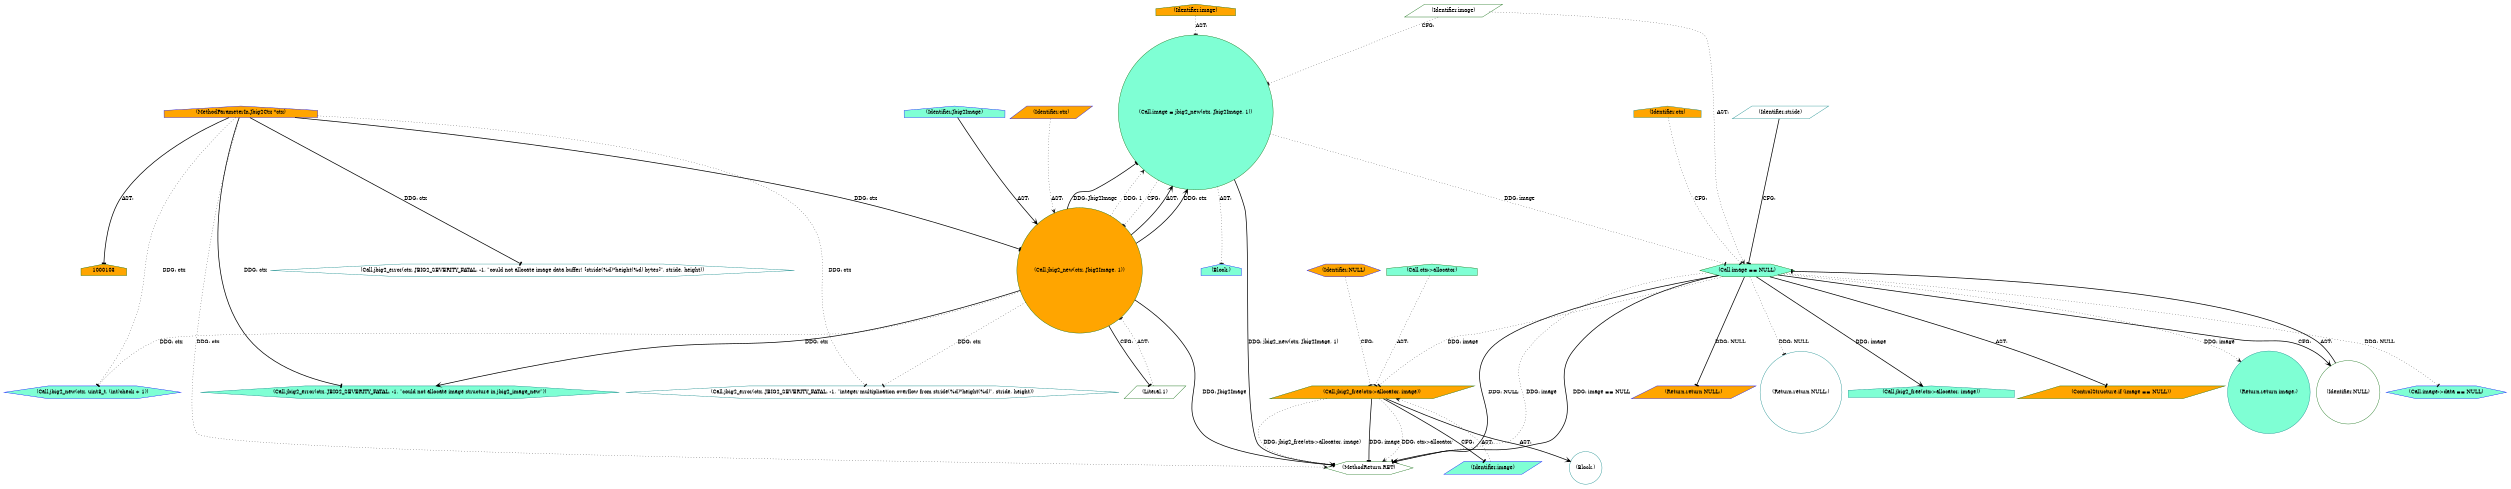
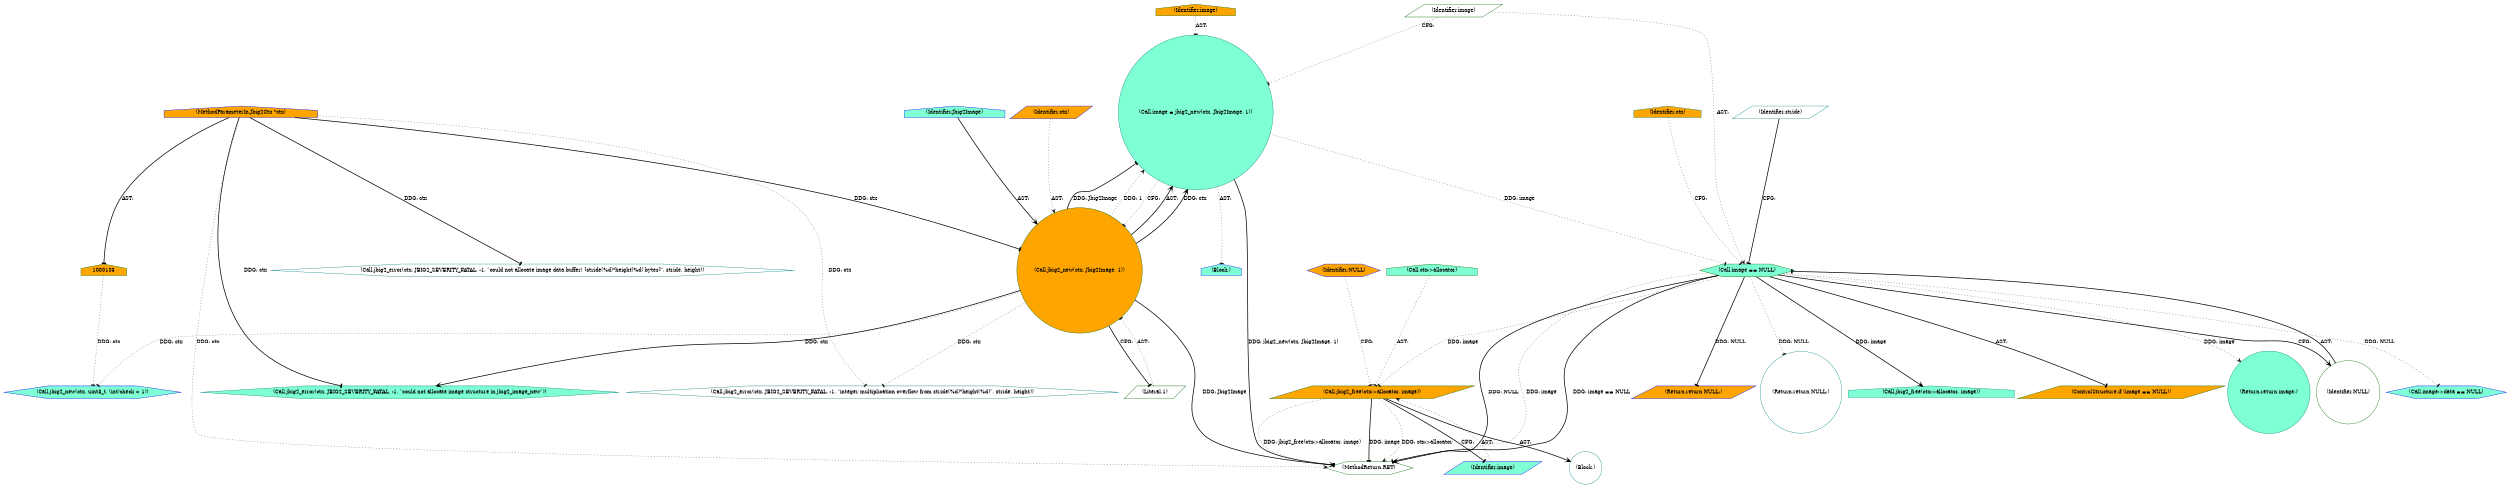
(1196, 112) -> (1196, 112)
(150, 242) -> (98, 330)
